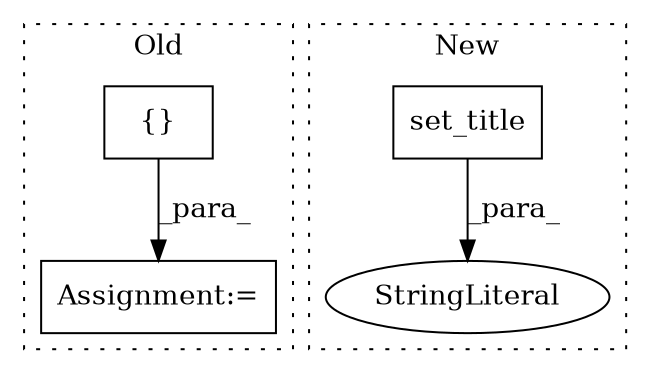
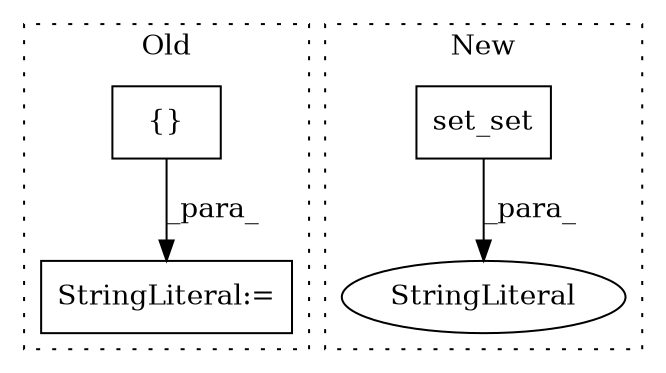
(468, 122) -> (484, 122)
(159, 297) -> (167, 297)
